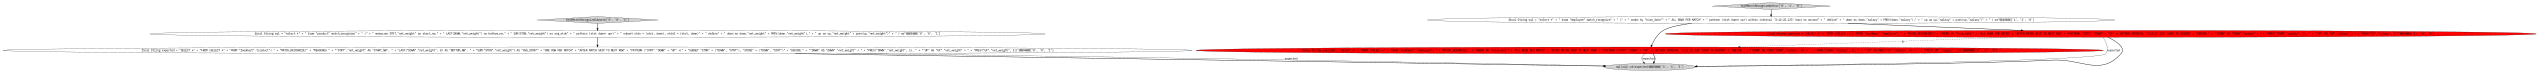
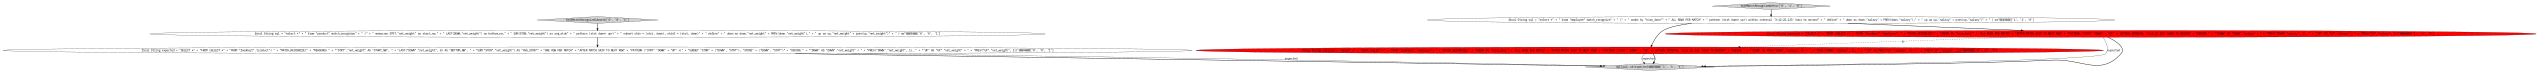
(1650, 67) -> (1650, 67)
